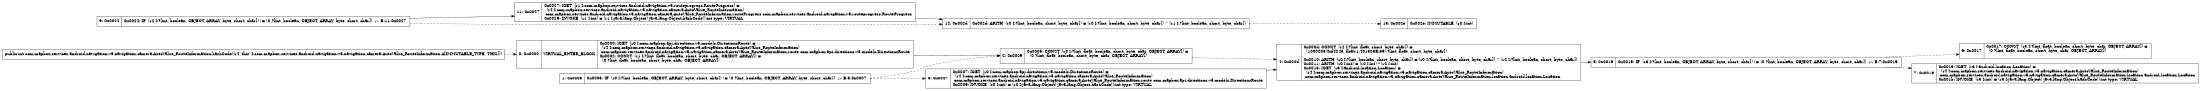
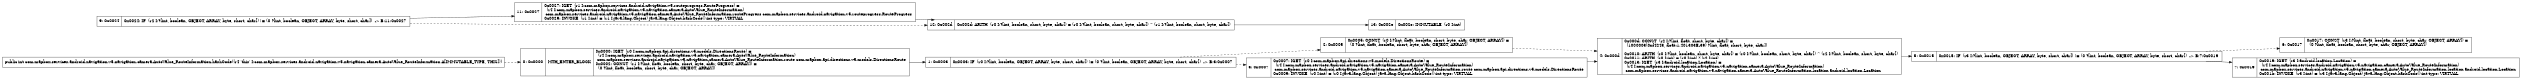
(1314, 24) -> (1300, 25)
(569, 54) -> (569, 62)
(955, 55) -> (916, 62)
(1897, 68) -> (2218, 62)
